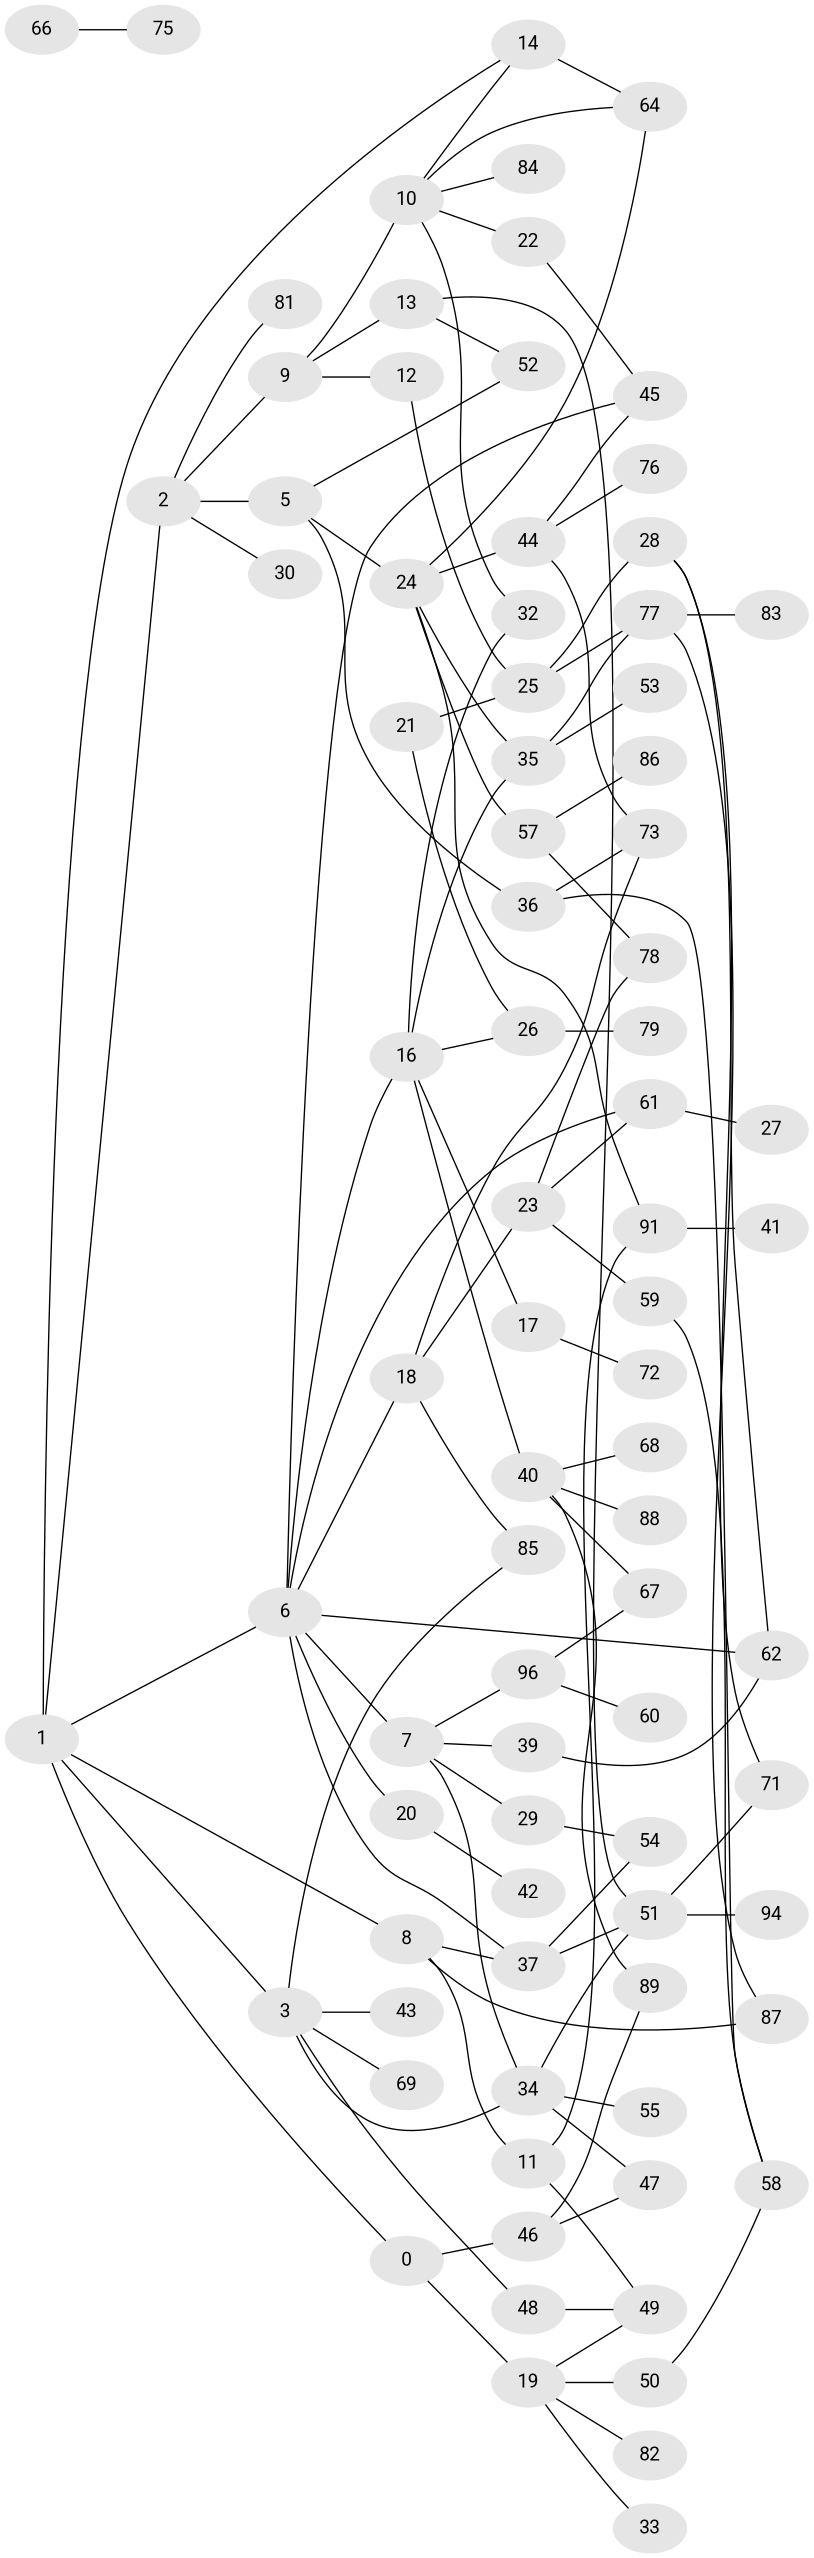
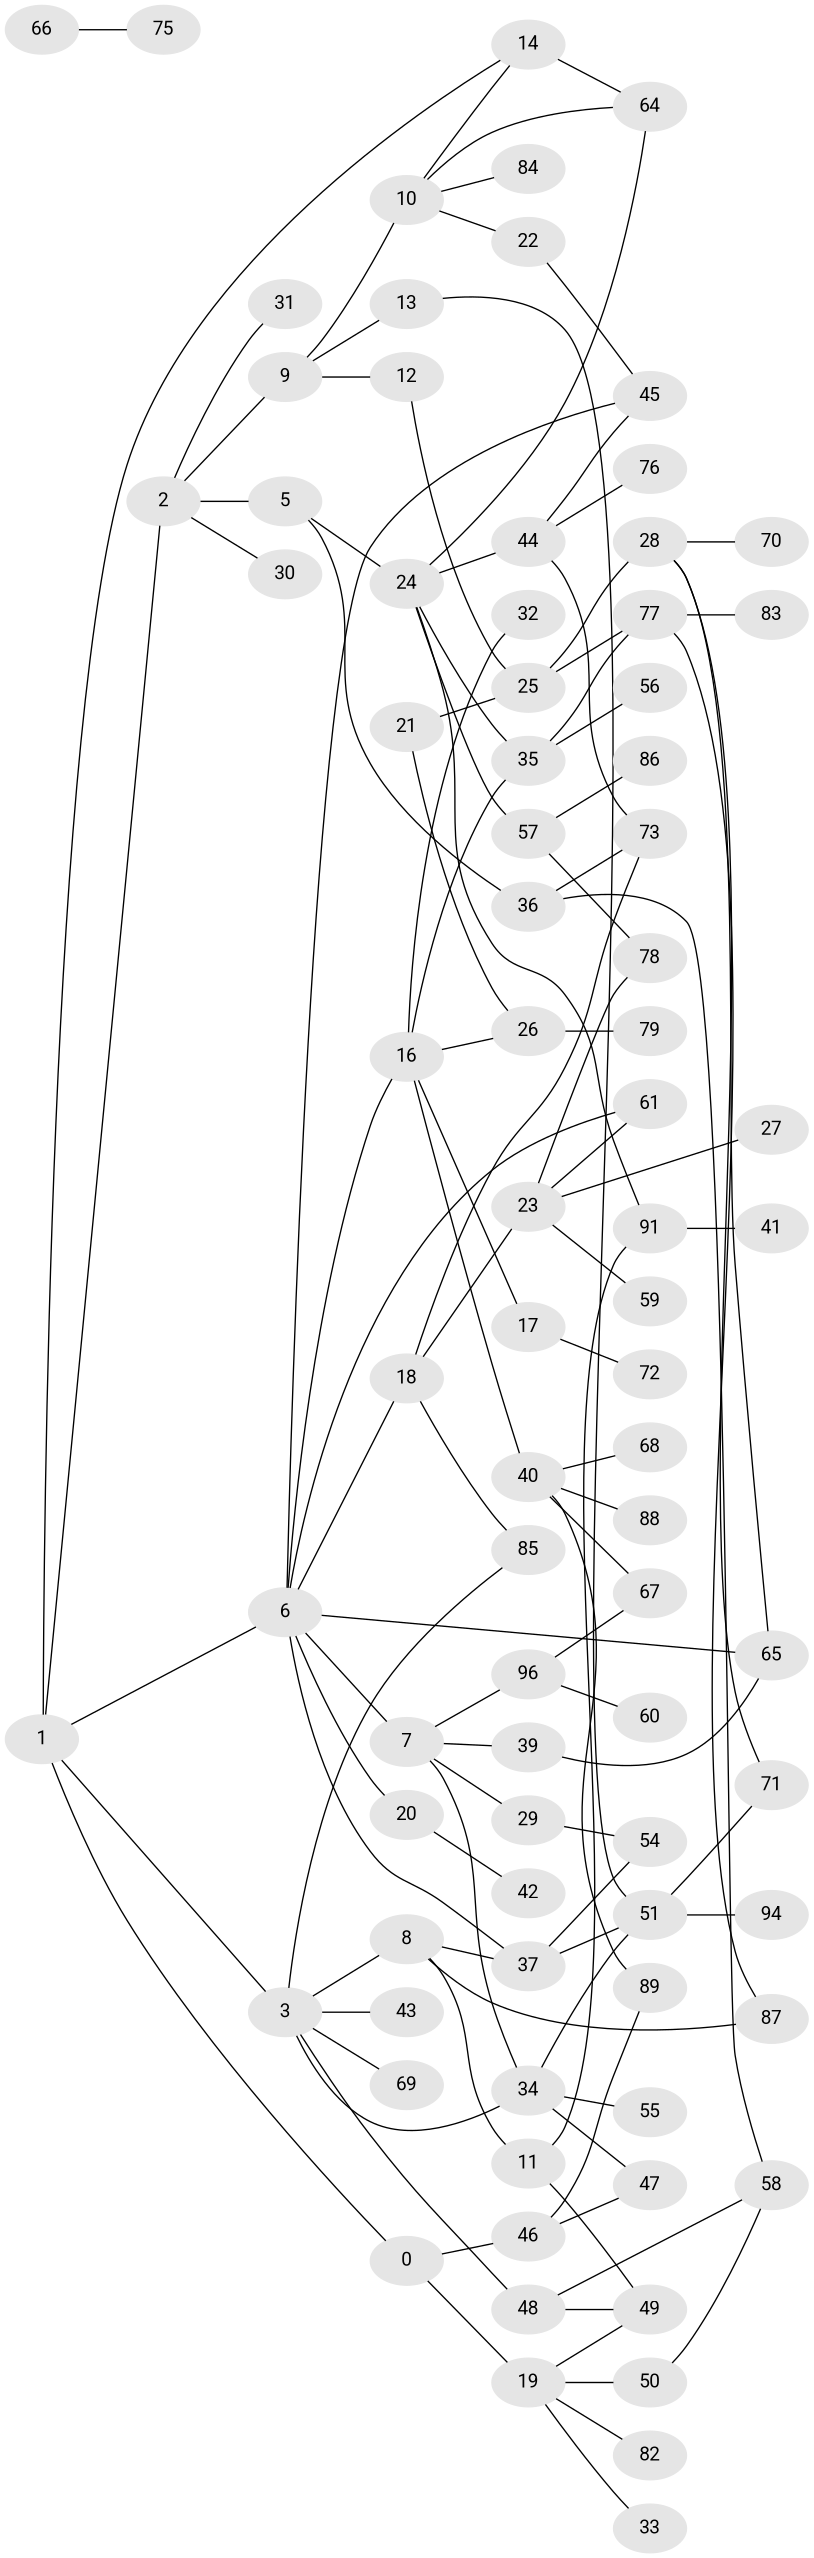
(285, 304) -> (285, 304)
(528, 366) -> none
(461, 420) -> none
none -> (772, 542)
(650, 688) -> (650, 688)
(703, 1115) -> (650, 1168)
(772, 1655) -> (772, 1655)
(725, 1739) -> (650, 2247)
(225, 1839) -> (346, 1976)
